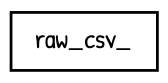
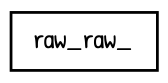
(84, 41) -> (84, 41)
